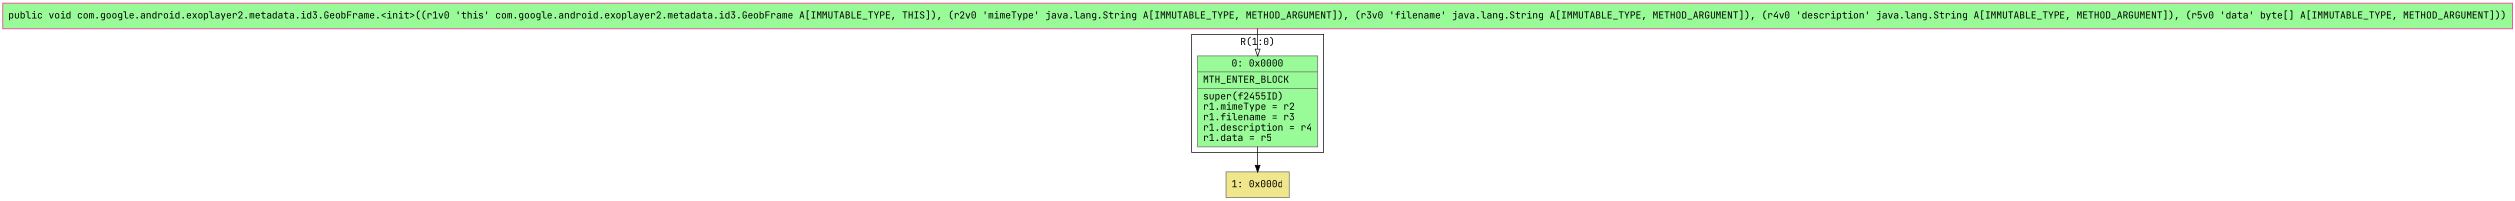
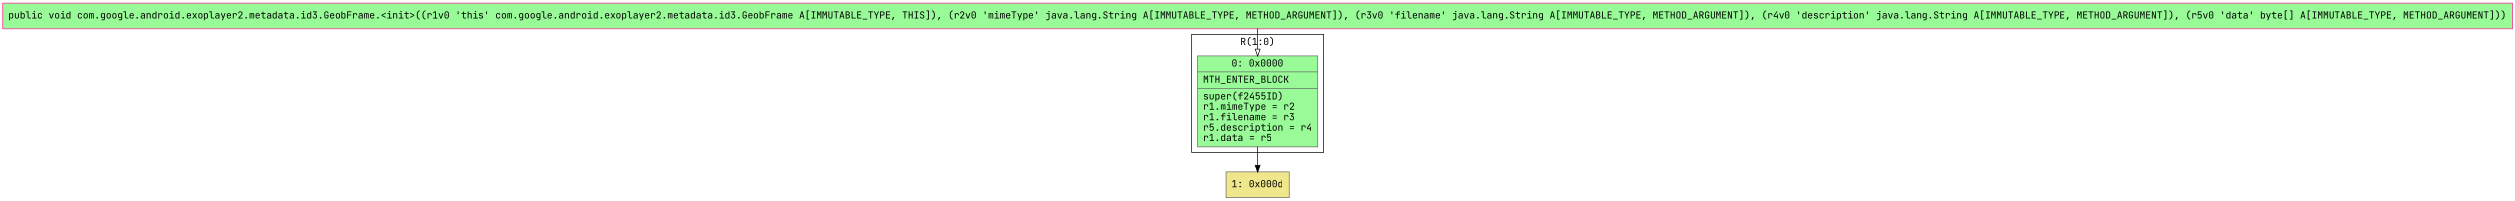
(1258, 128) -> (1258, 128)
